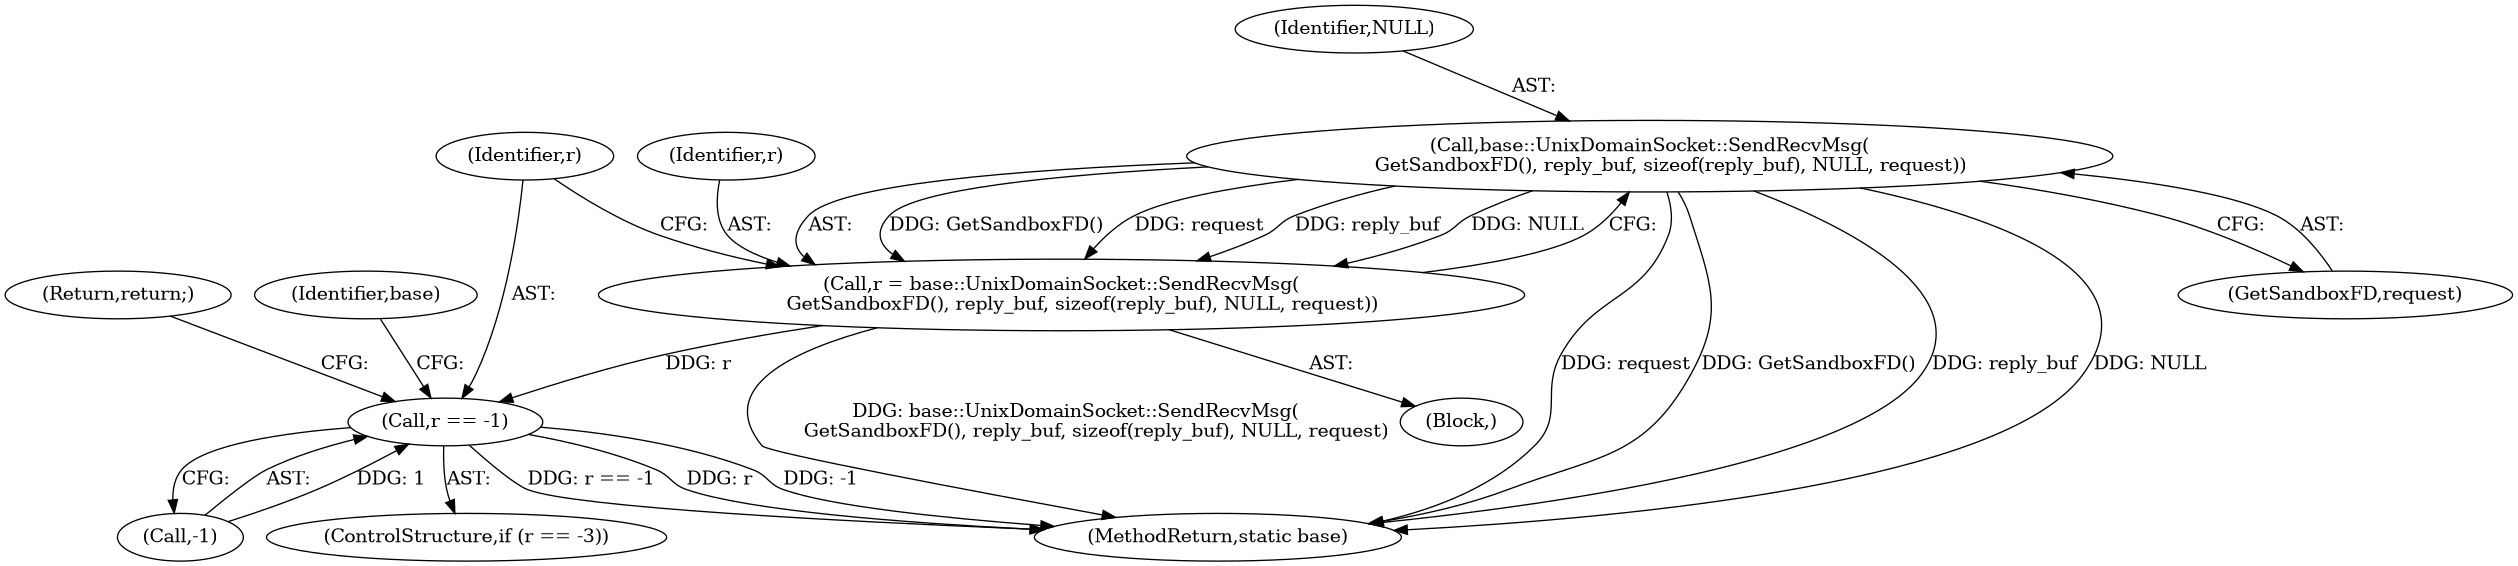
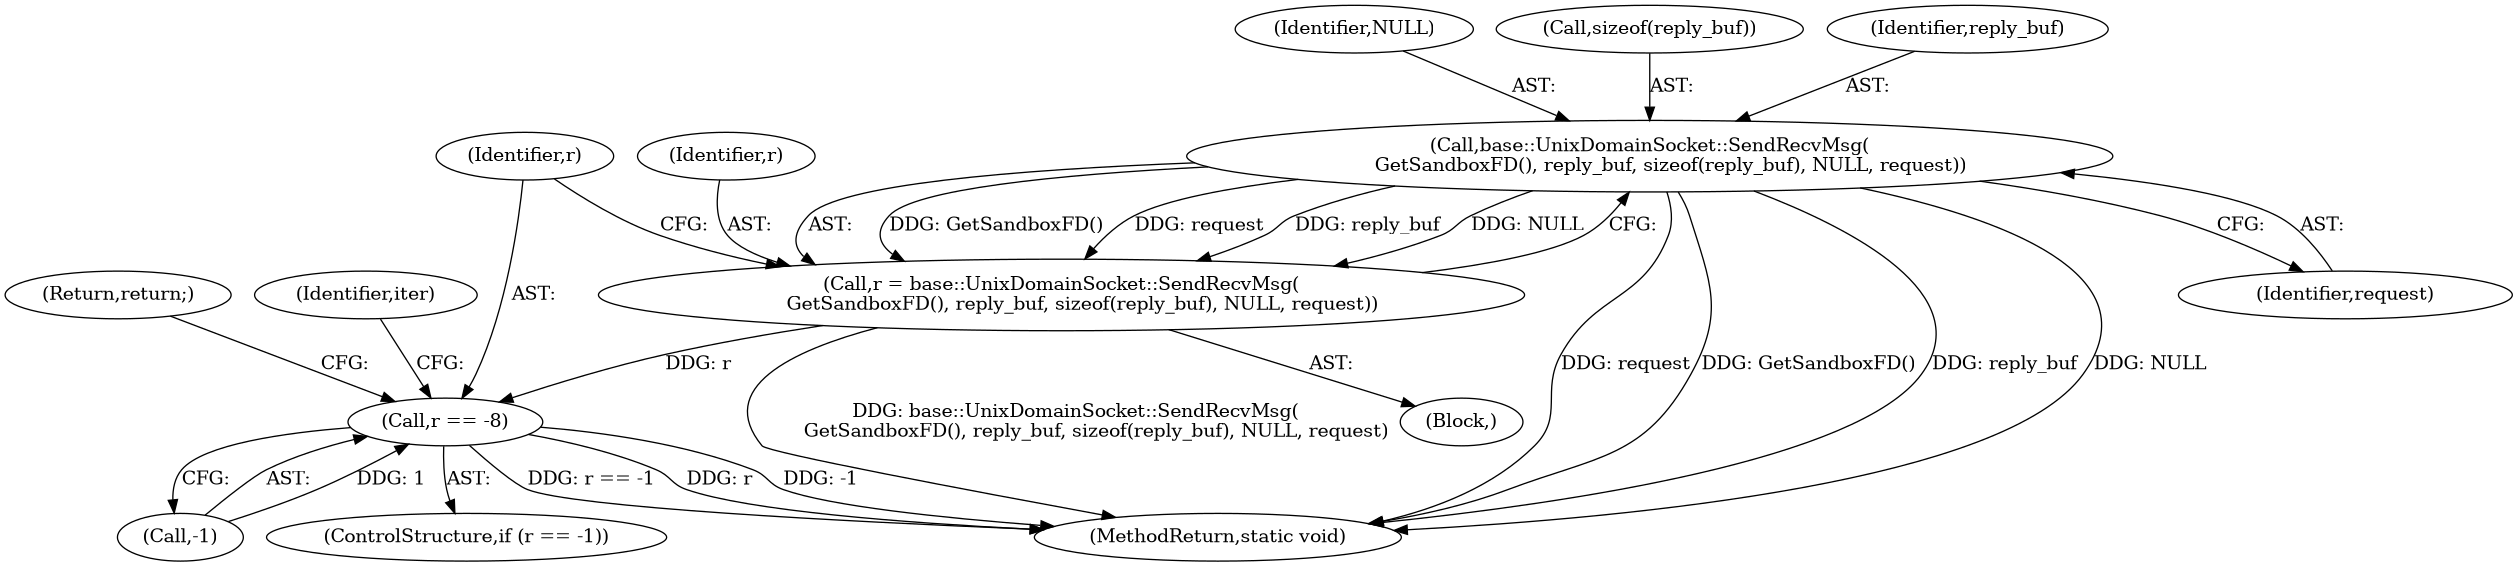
none -> (1650, 29)
none -> (1968, 29)
(366, 295) -> (366, 295)
(2345, 295) -> (2345, 295)
(445, 422) -> (445, 422)
(467, 537) -> (467, 537)
(1218, 537) -> (1218, 537)
